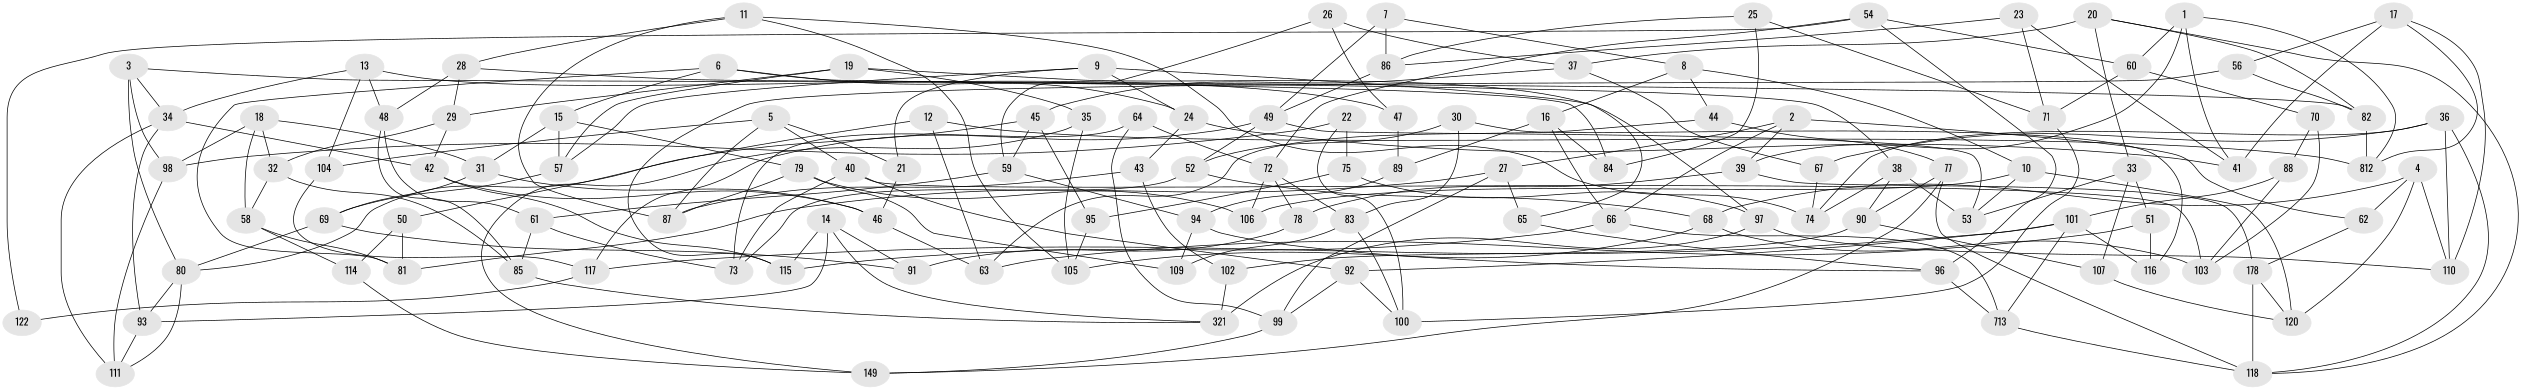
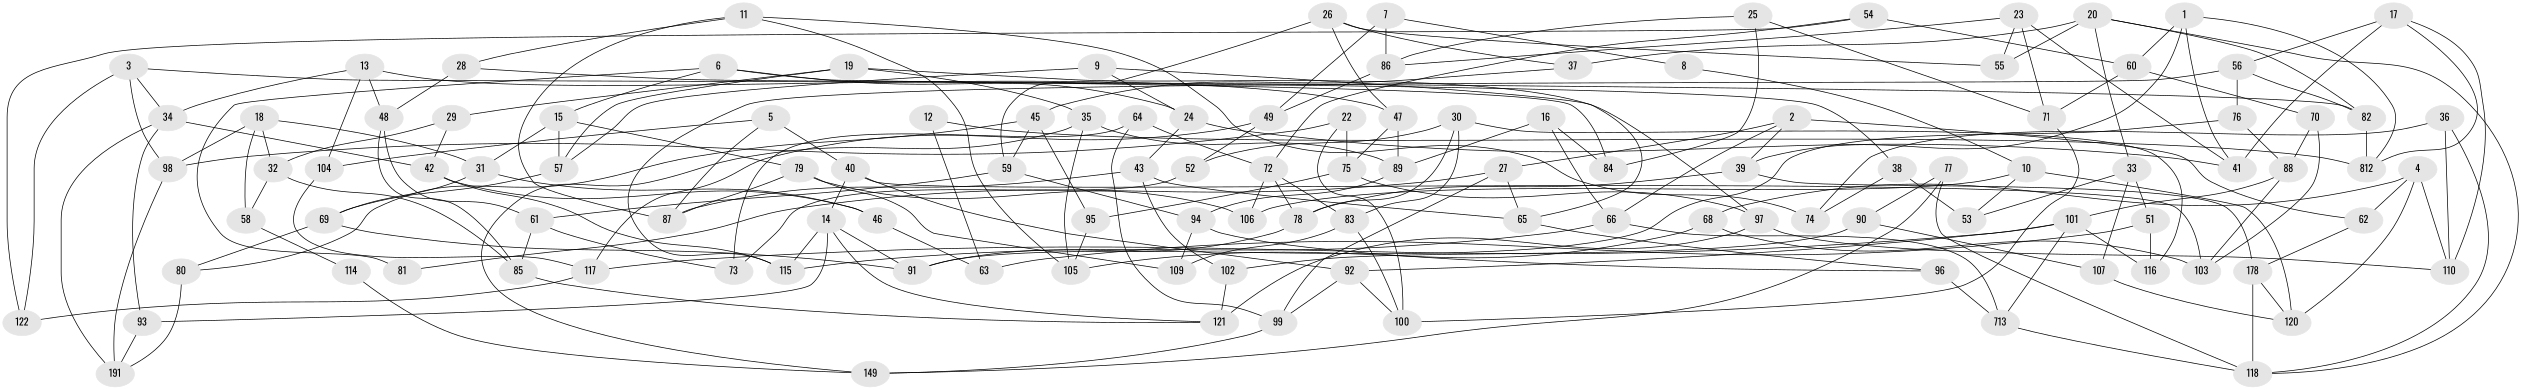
none -> (2000, 67)
(457, 92) -> none
(1604, 96) -> none
(1714, 118) -> none
none -> (2237, 118)
(2014, 126) -> none
(1658, 136) -> none
none -> (1242, 144)
none -> (1373, 144)
(902, 169) -> none
(1819, 169) -> none
(142, 182) -> (34, 175)
(1879, 195) -> none
none -> (1387, 199)
(1545, 200) -> none
(780, 205) -> (838, 195)
none -> (1363, 205)
(402, 220) -> none
(302, 241) -> none
(162, 297) -> none
(1220, 323) -> (1220, 323)
(115, 374) -> (115, 374)
